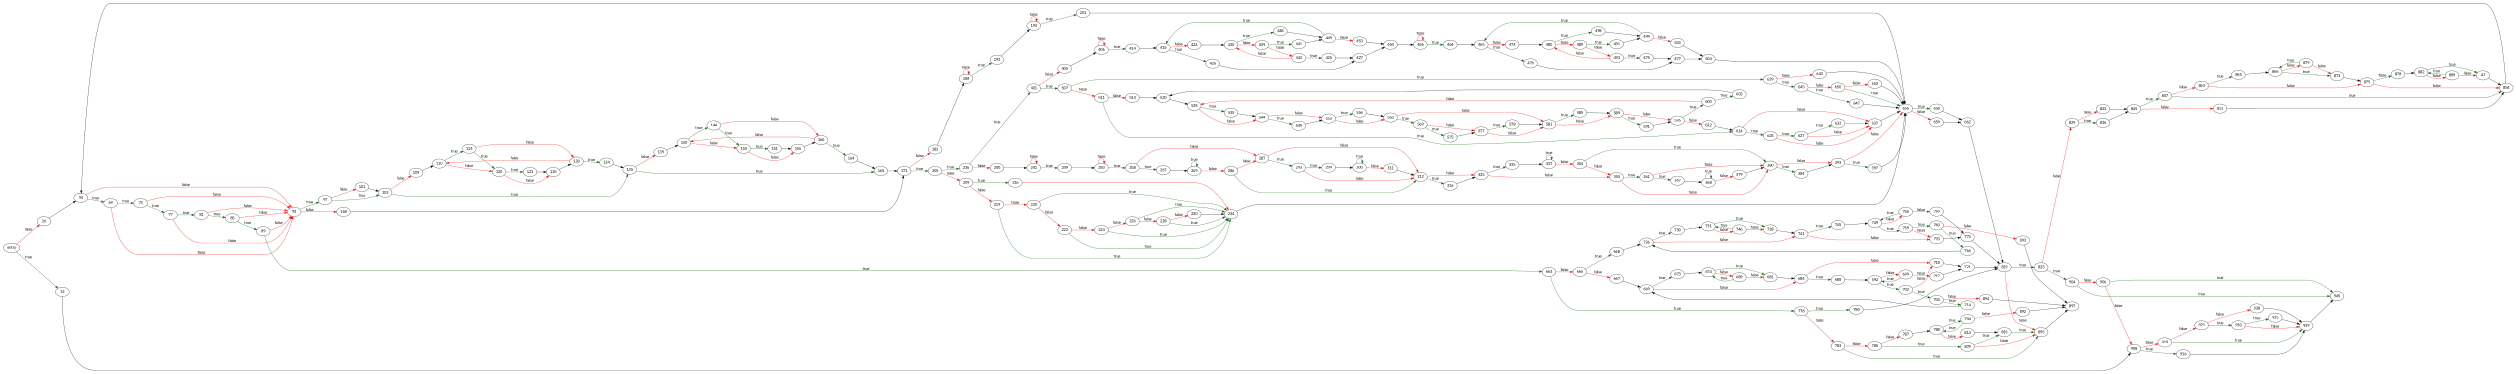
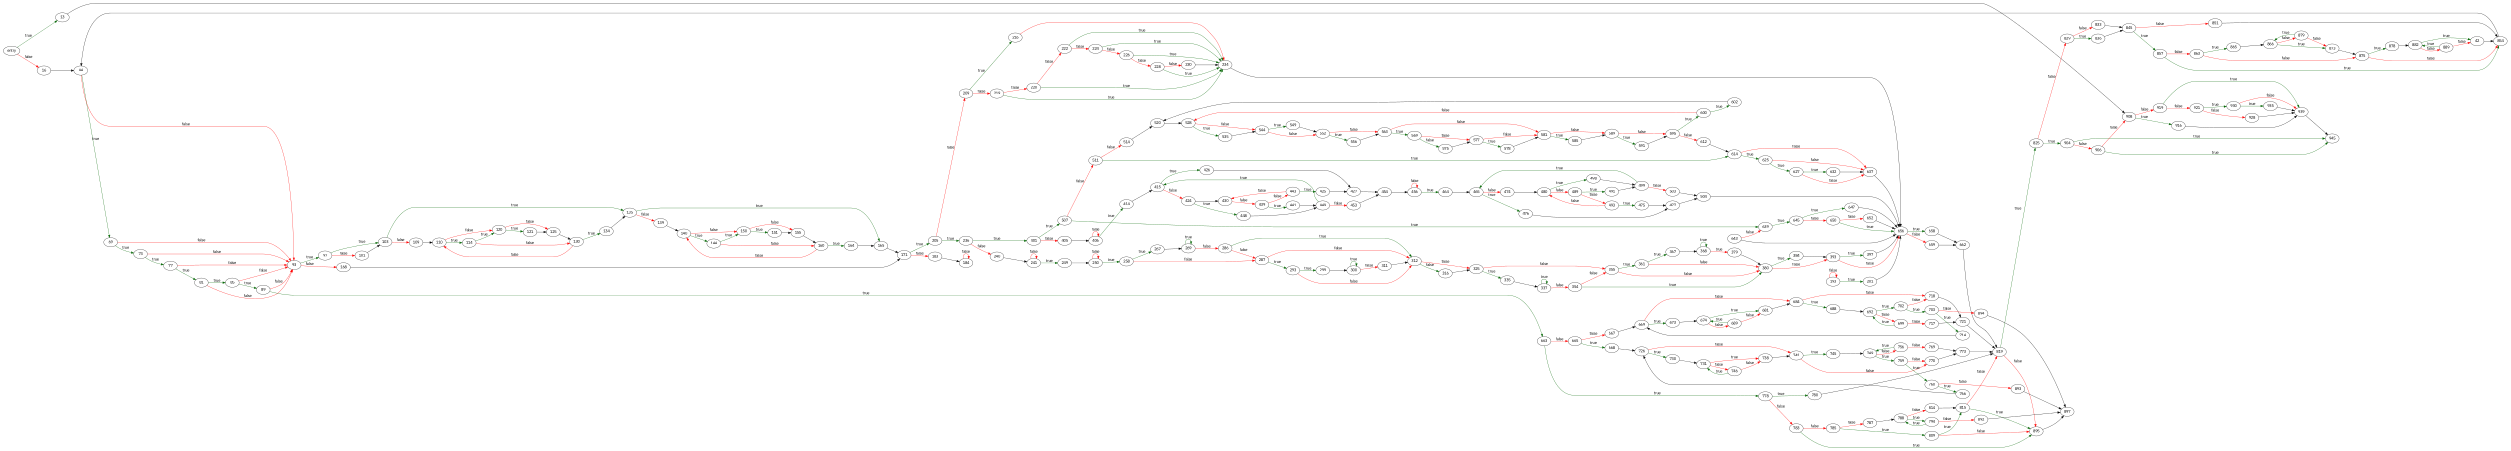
(1254, 37) -> (1214, 210)
(997, 60) -> none
(2382, 76) -> (2377, 48)
(1794, 77) -> (1750, 236)
(1435, 129) -> (1430, 140)
(1724, 176) -> (1719, 250)
(1435, 179) -> (1430, 265)
(1738, 221) -> (1733, 360)
none -> (1983, 382)
